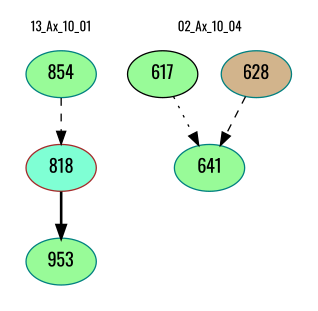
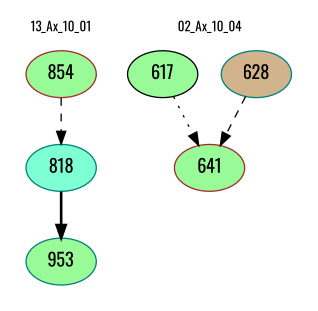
(61, 74) -> (61, 74)
(61, 168) -> (61, 168)
(210, 168) -> (210, 168)
